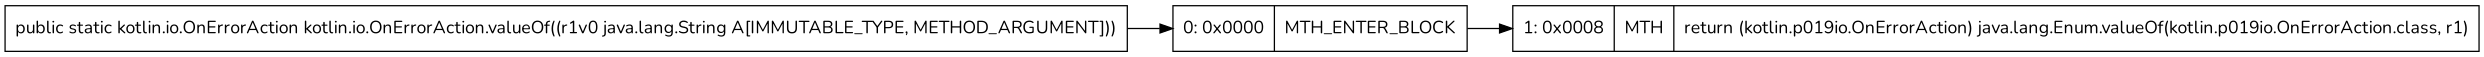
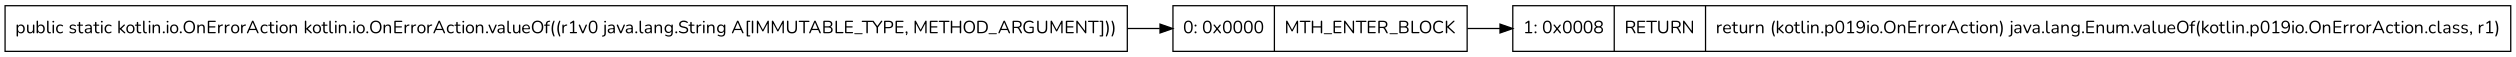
(1644, 28) -> (1660, 28)
